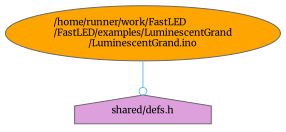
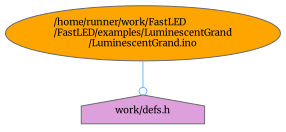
(143, 111) -> (143, 111)
